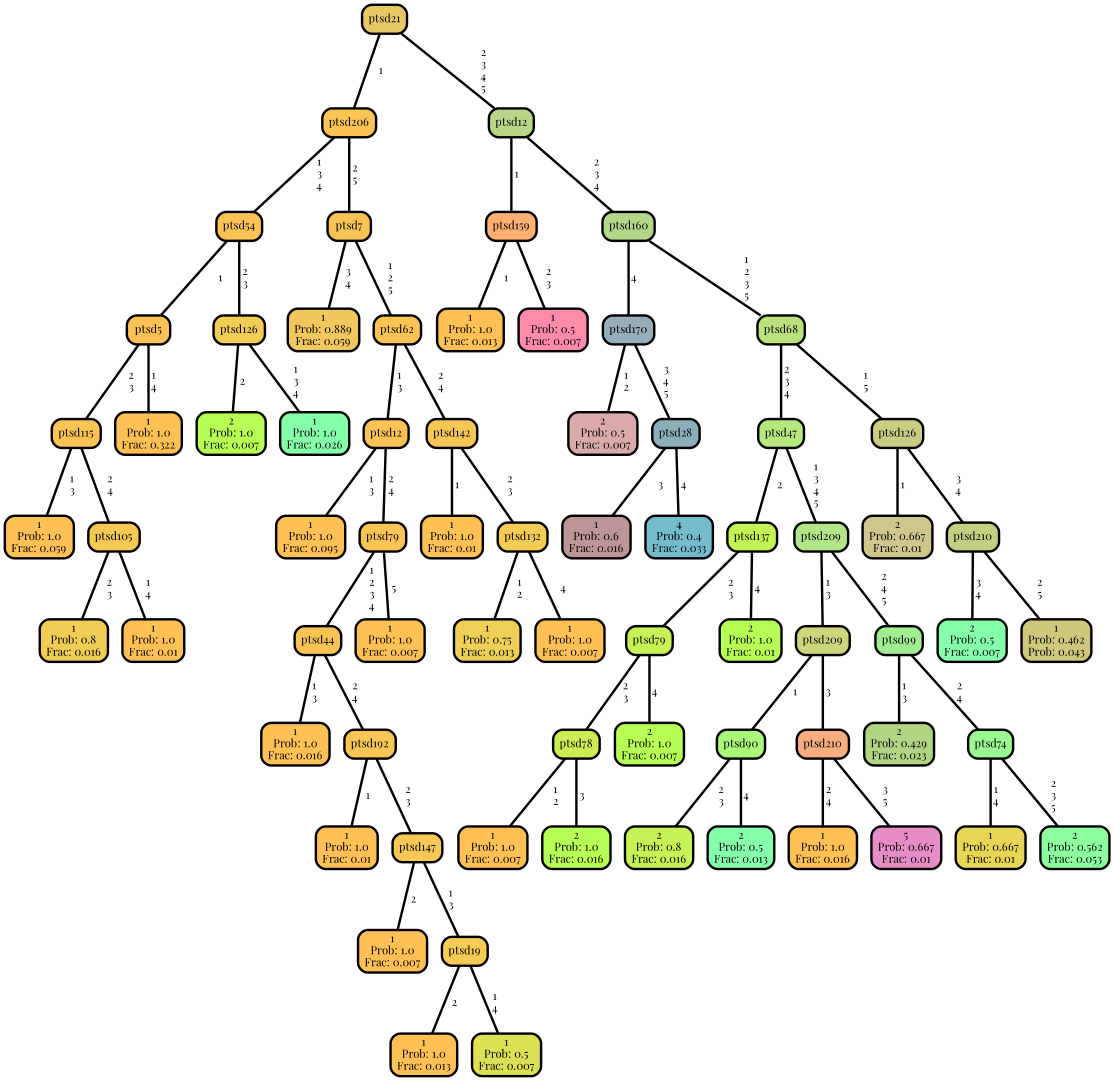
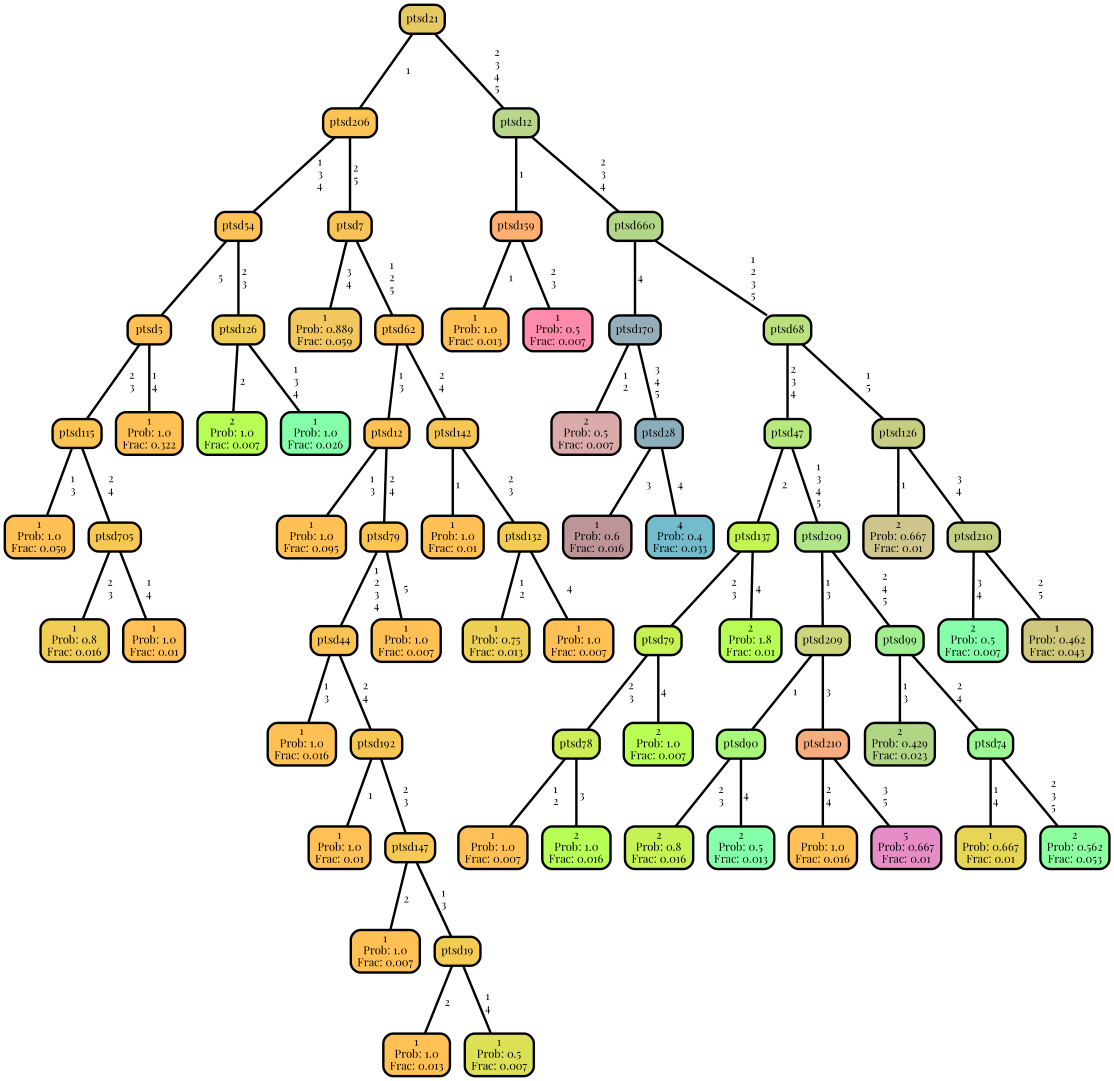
(629, 226) -> (635, 226)
(219, 278) -> (219, 278)
(114, 537) -> (115, 537)
(751, 641) -> (751, 641)
(1056, 641) -> (1057, 641)
